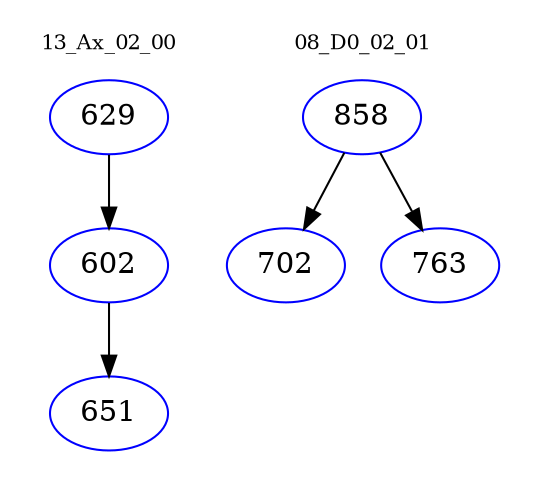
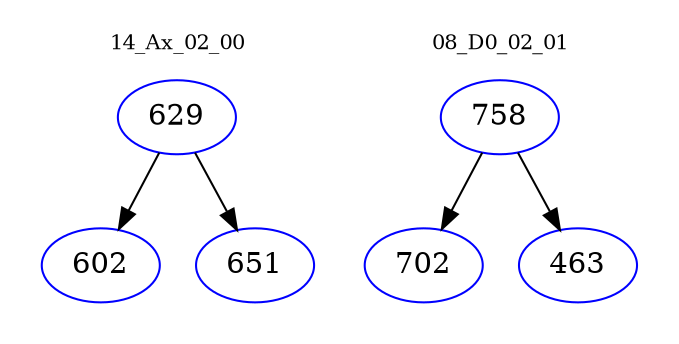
(109, 44) -> (178, 44)
(362, 117) -> (500, 117)
(440, 265) -> (578, 265)
(109, 329) -> (211, 182)
